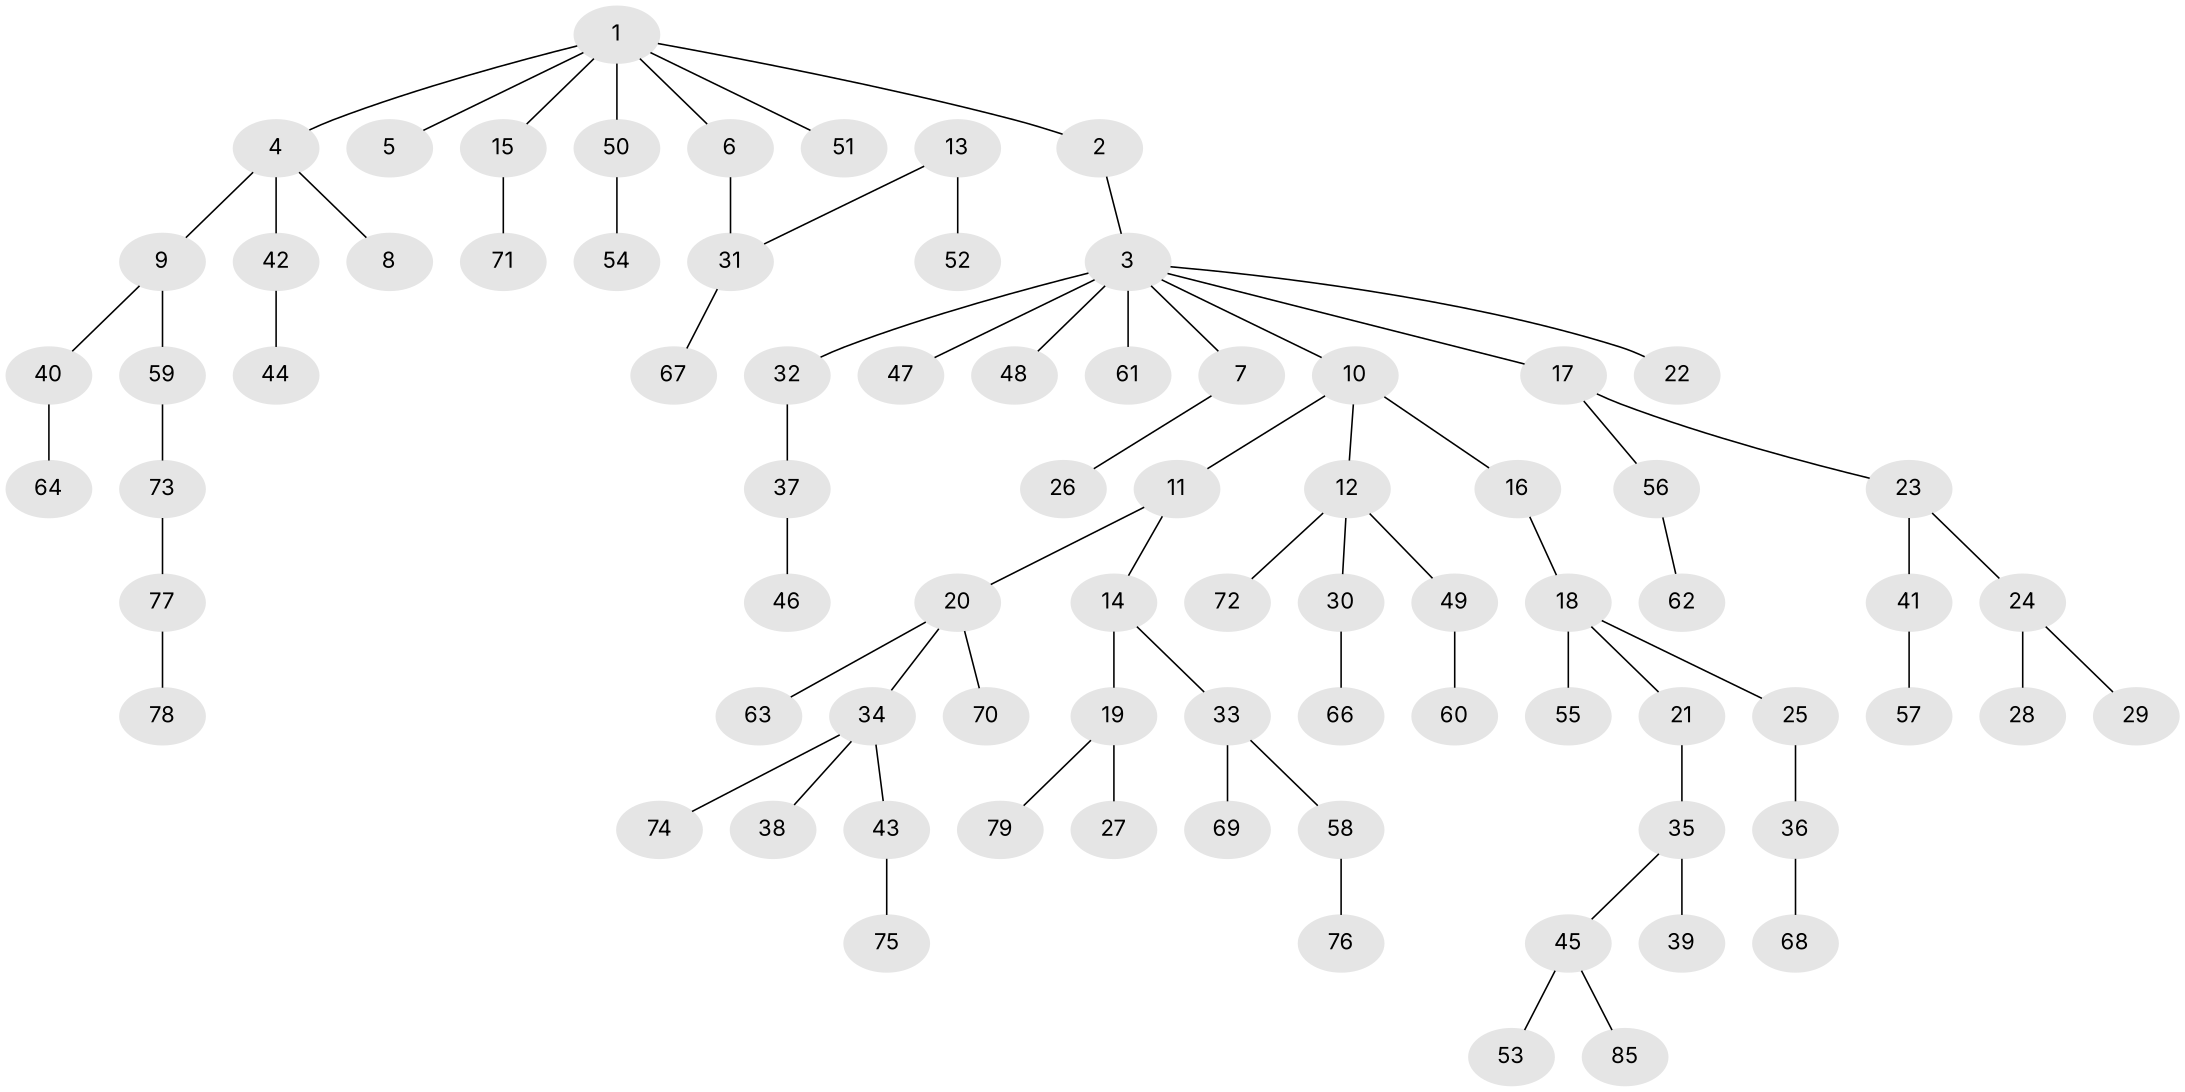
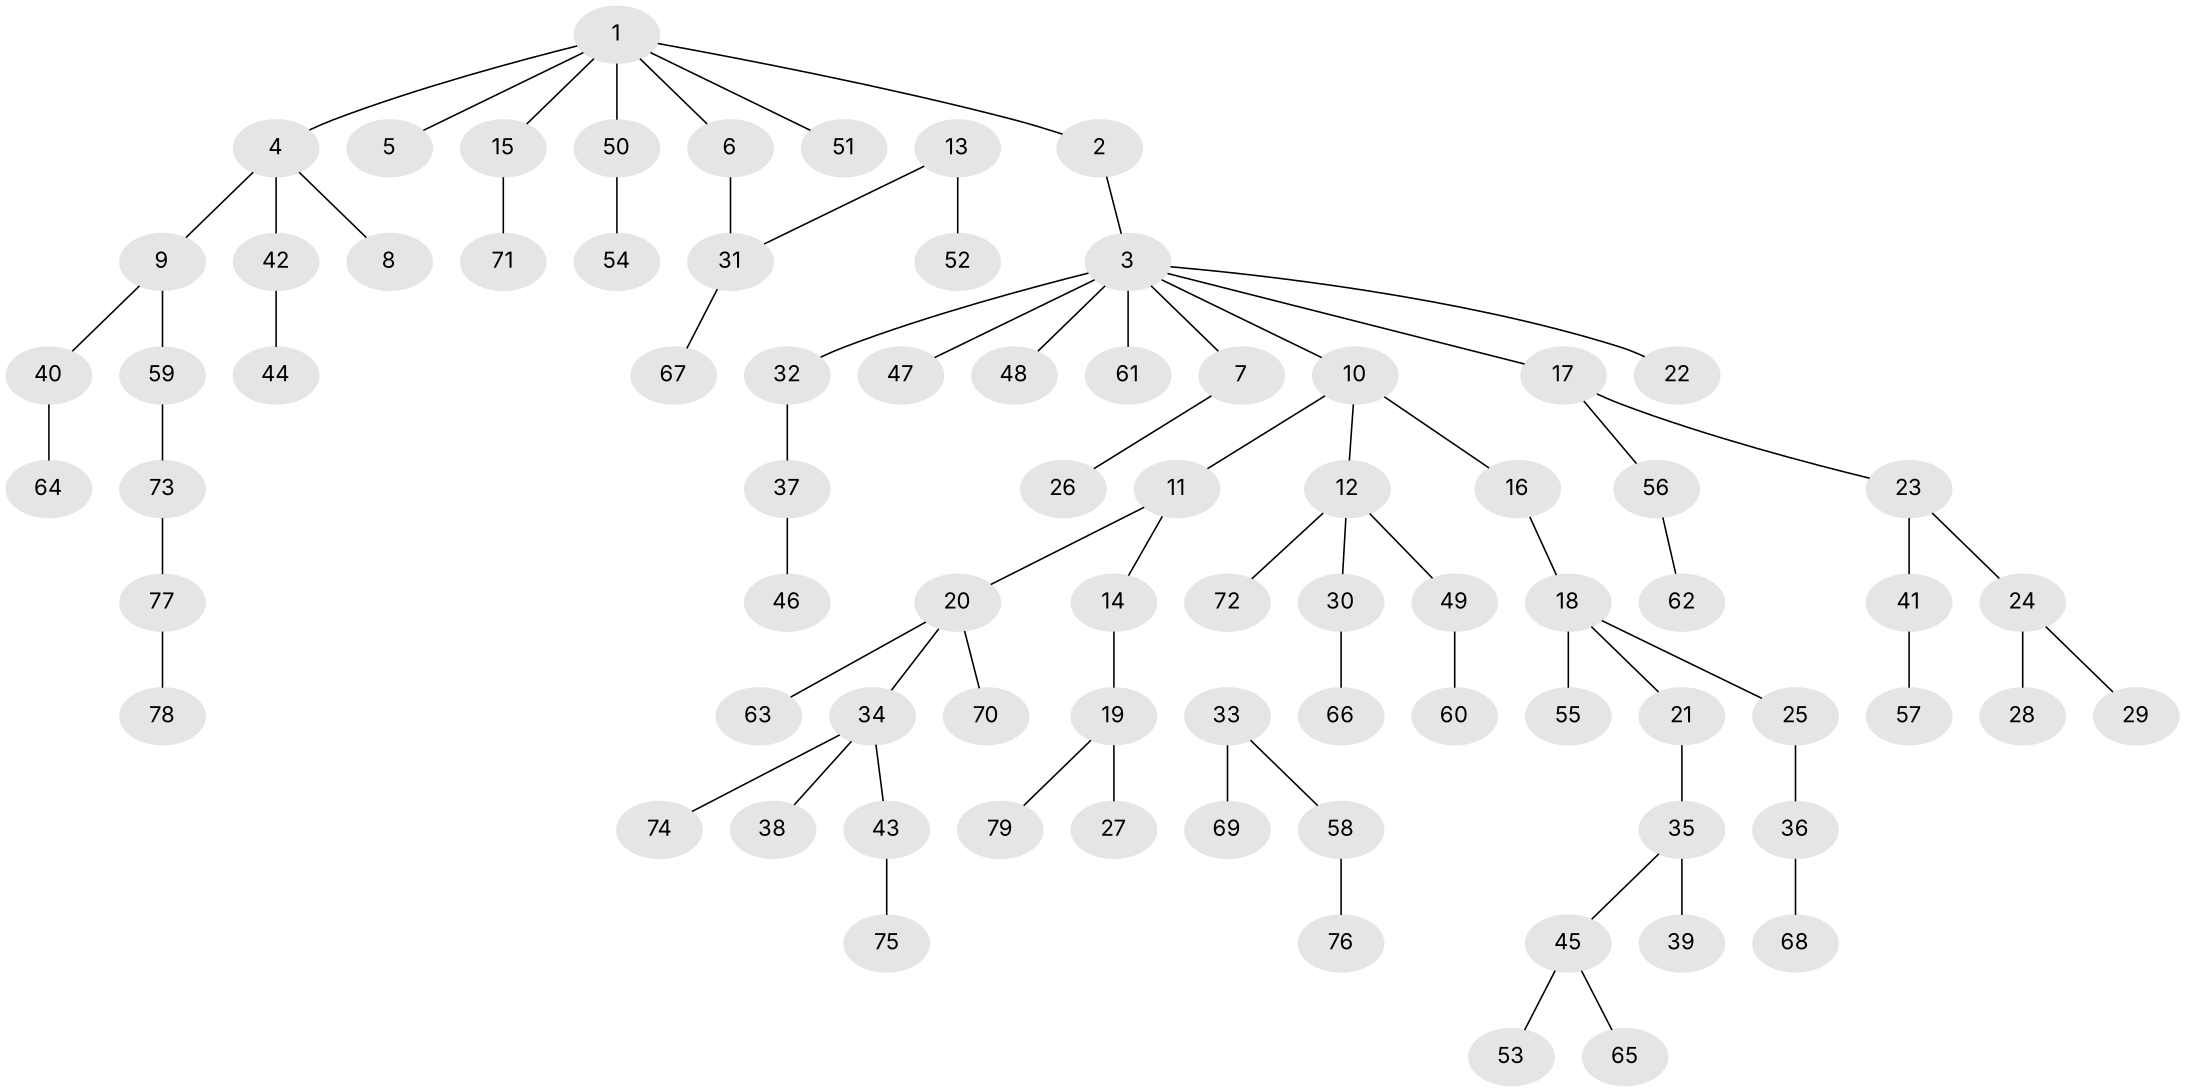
(1171, 659) -> none
(1625, 1057) -> (1625, 1057)
